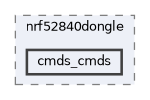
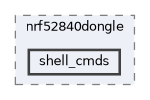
(74, 62) -> (74, 62)
